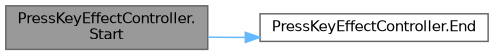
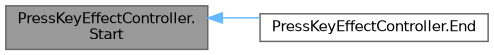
(226, 37) -> (241, 18)
